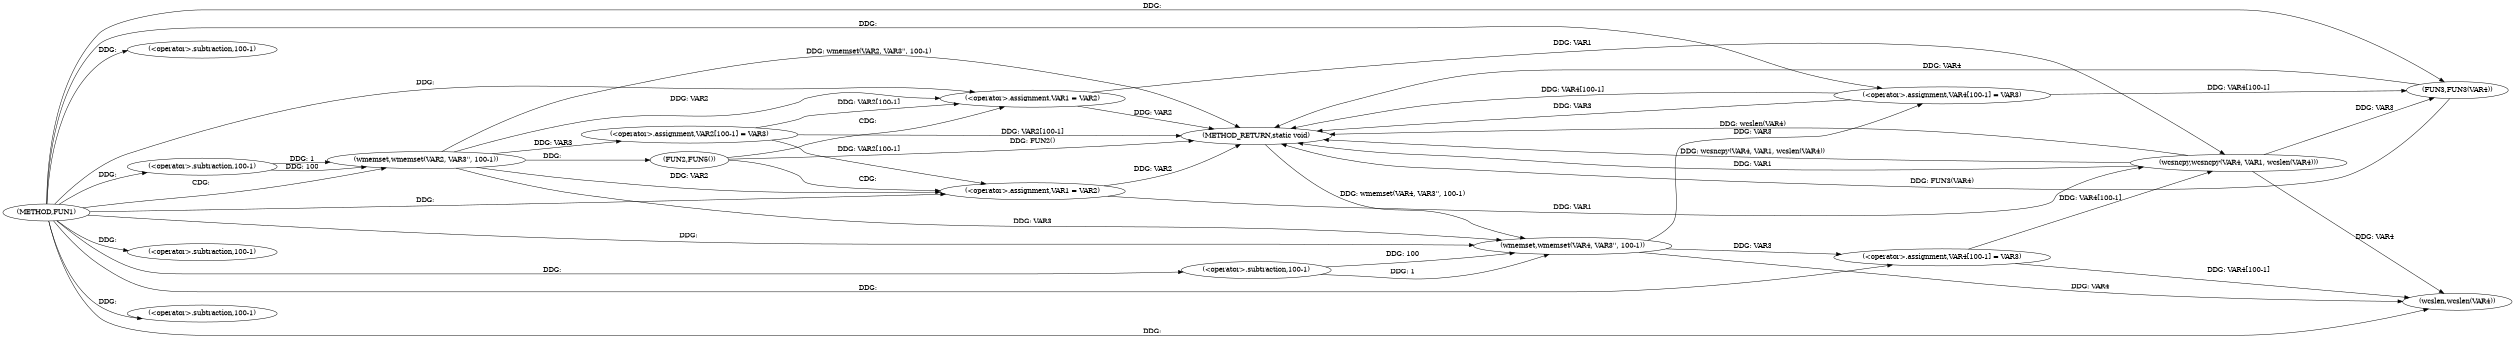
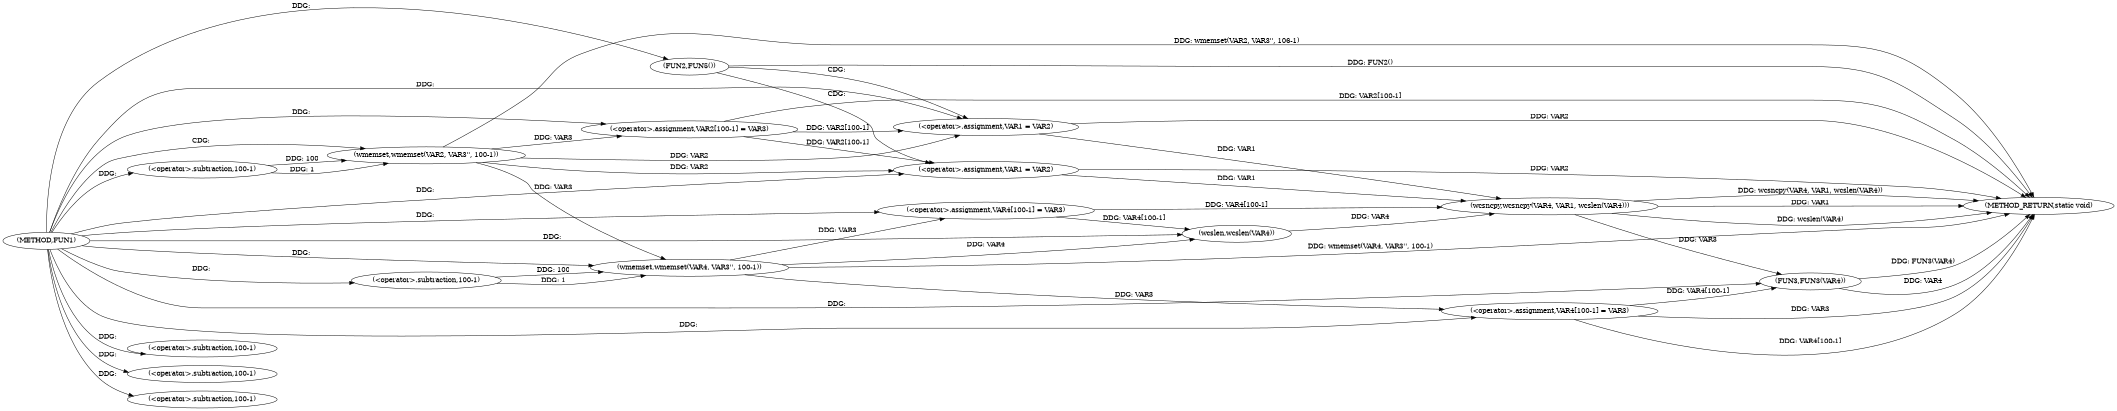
(869, 52) -> (1237, 41)
none -> (300, 117)
(585, 160) -> (294, 13)
(1358, 204) -> (1397, 252)
(2346, 231) -> (1389, 224)
